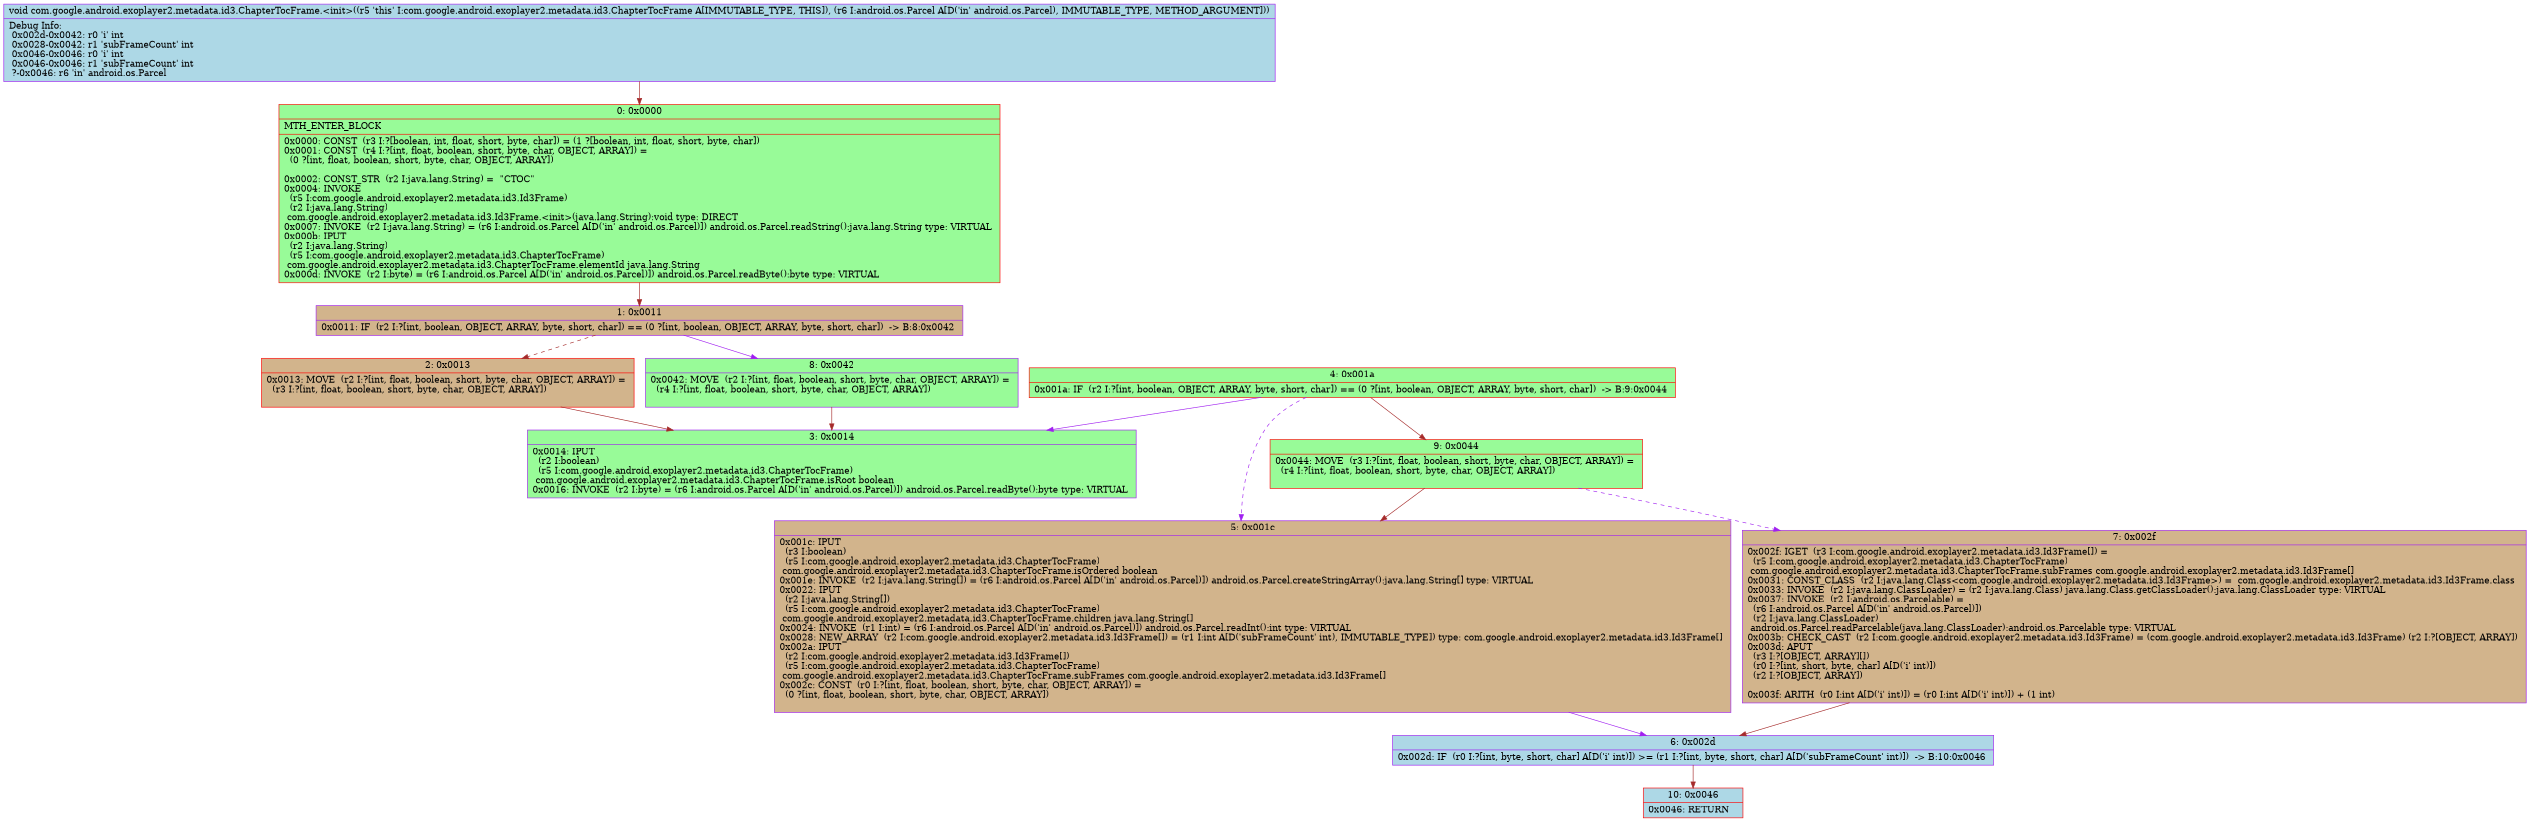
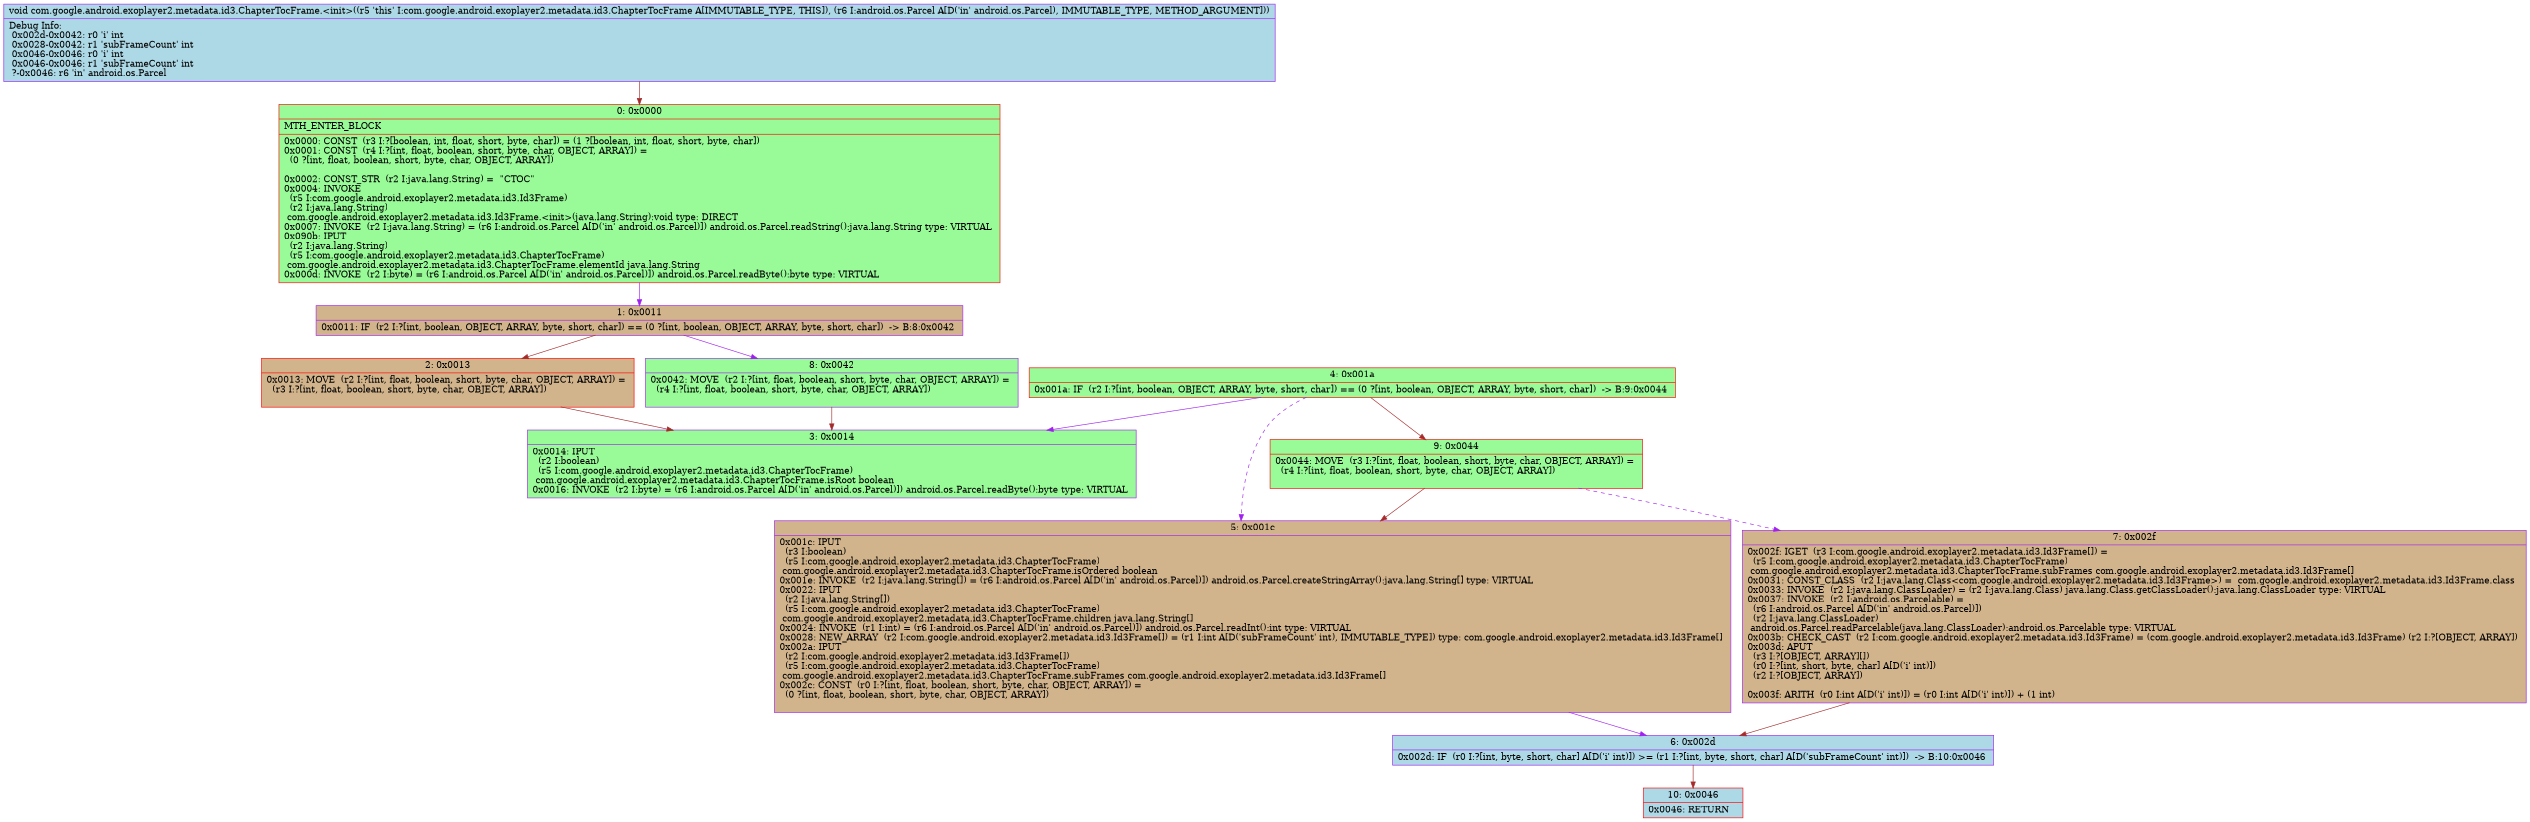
(318, 237) -> (318, 237)
(639, 291) -> (639, 291)
(562, 346) -> (562, 346)
